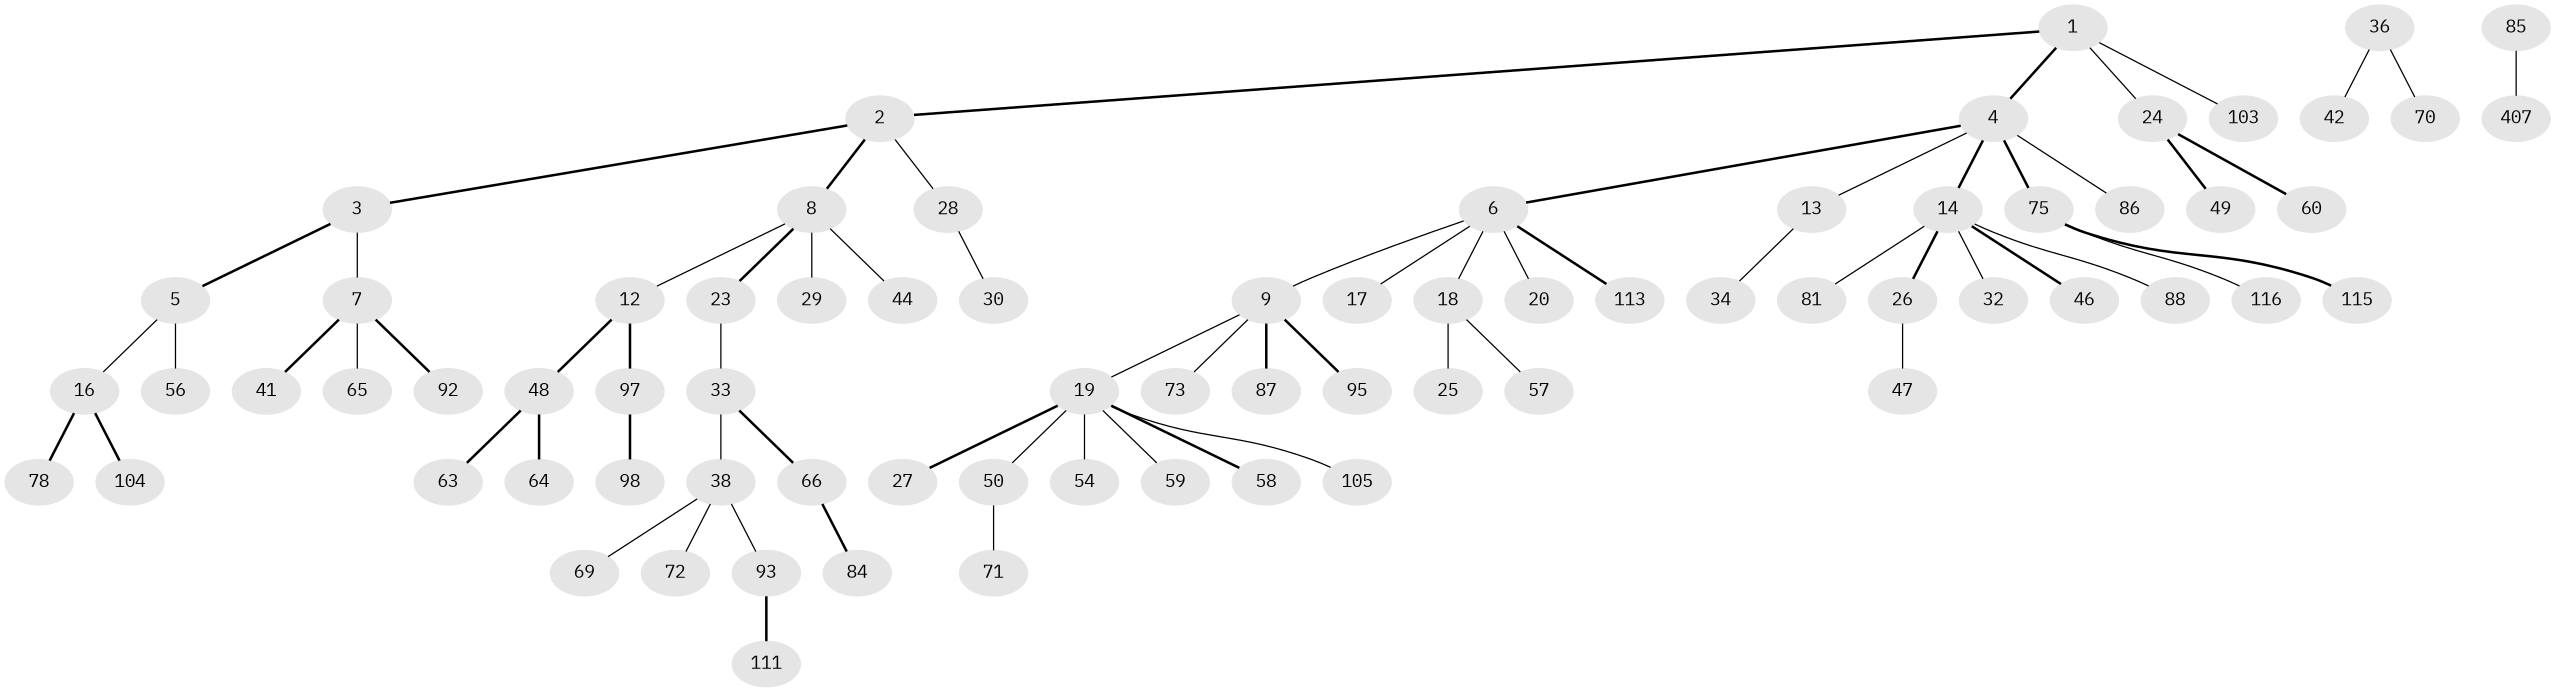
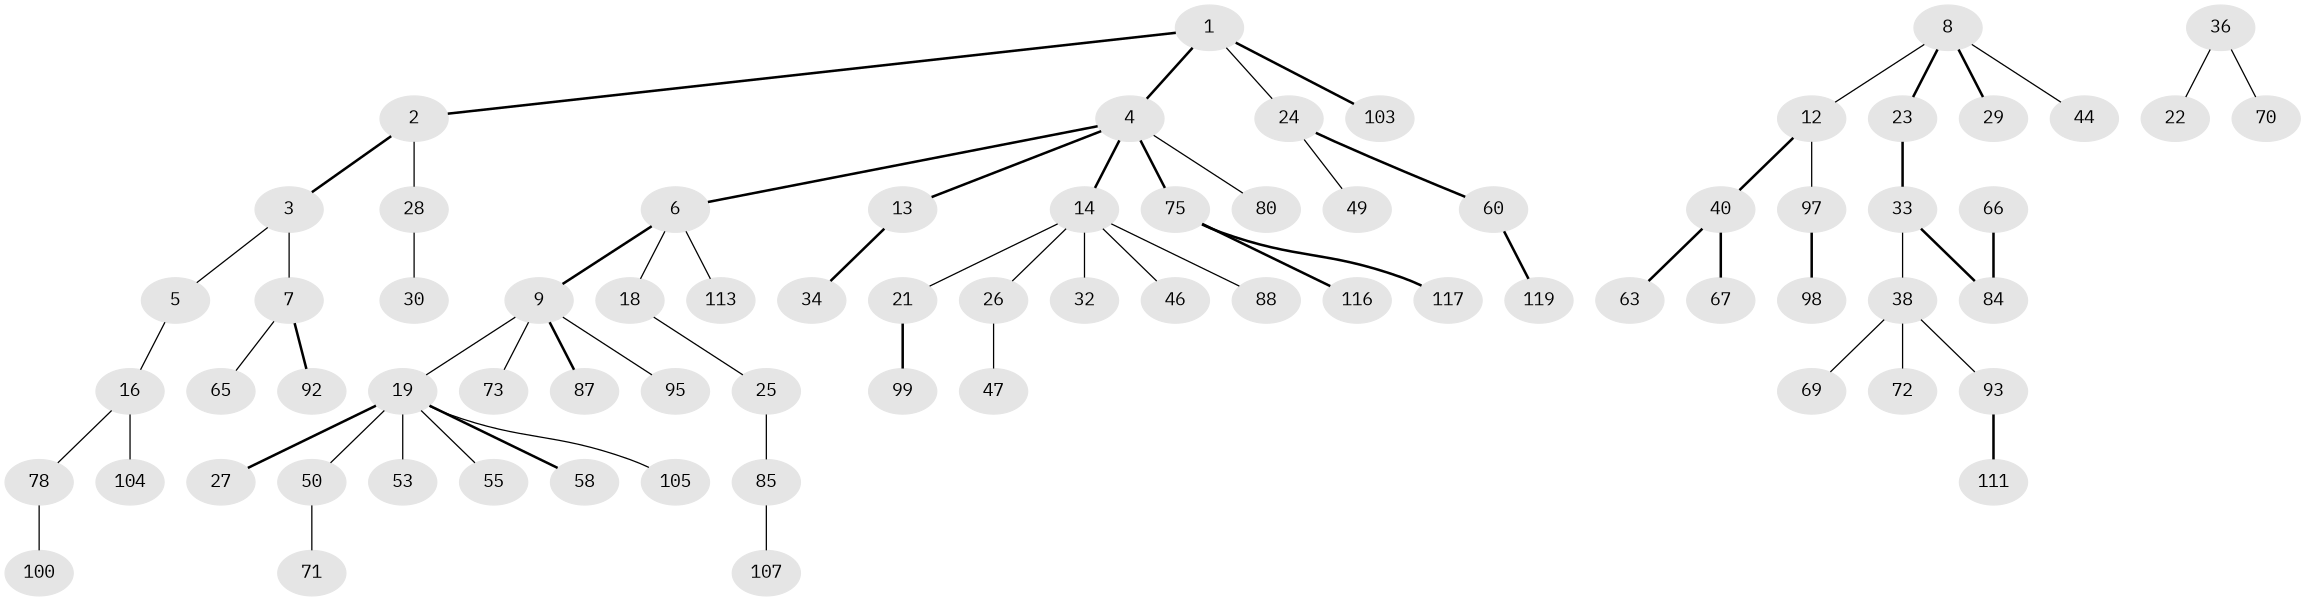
(2158, 73) -> (1295, 73)
(2334, 119) -> (2175, 119)
(2516, 119) -> (766, 573)
(846, 164) -> none
(1903, 164) -> (1016, 164)
(2187, 164) -> (1323, 164)
(2130, 210) -> (1266, 210)
(1378, 252) -> (607, 255)
(266, 255) -> (232, 255)
(812, 255) -> (1971, 73)
(1562, 255) -> (698, 255)
(1766, 255) -> (857, 255)
(1925, 255) -> (1039, 255)
(2016, 255) -> (1130, 255)
(2170, 260) -> (1266, 255)
(1357, 300) -> none
(1539, 300) -> none
none -> (1539, 300)
(1812, 300) -> (903, 300)
(2357, 300) -> (1448, 300)
(630, 346) -> (1812, 164)
(721, 346) -> (1903, 164)
(1312, 346) -> (607, 346)
(175, 391) -> none
(266, 391) -> none
(539, 391) -> (1721, 210)
none -> (903, 391)
(1539, 391) -> none
(62, 437) -> (85, 437)
(107, 437) -> (130, 437)
(766, 437) -> (1948, 255)
none -> (766, 437)
(539, 482) -> (1721, 300)
(1084, 482) -> (403, 482)
(1175, 482) -> (494, 482)
none -> (39, 573)
